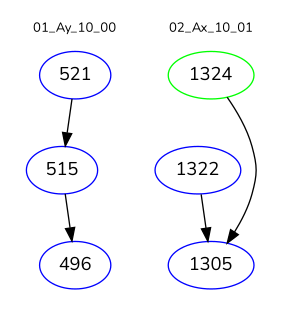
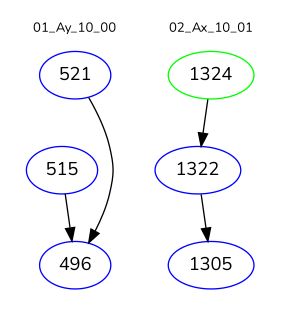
(70, 116) -> (113, 163)
(256, 164) -> (205, 116)
